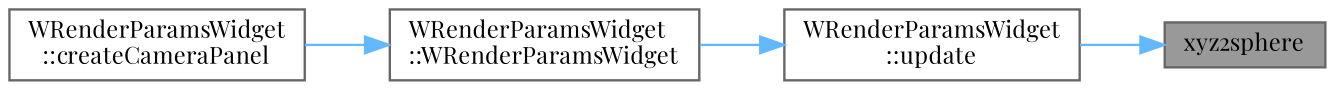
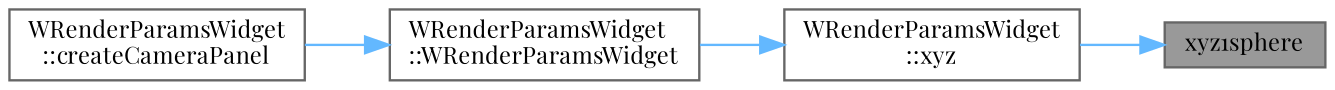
(932, 45) -> (932, 45)
(1245, 45) -> (1245, 45)
